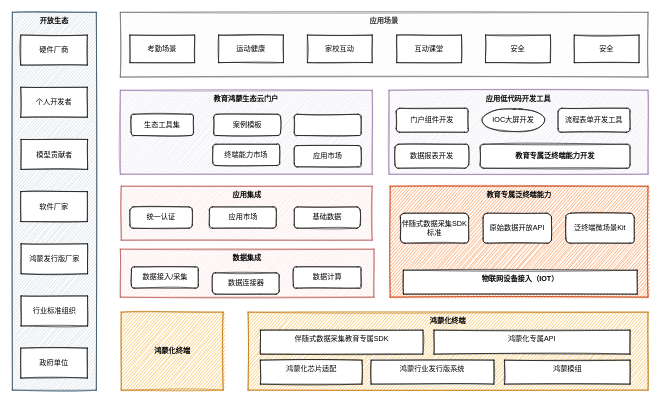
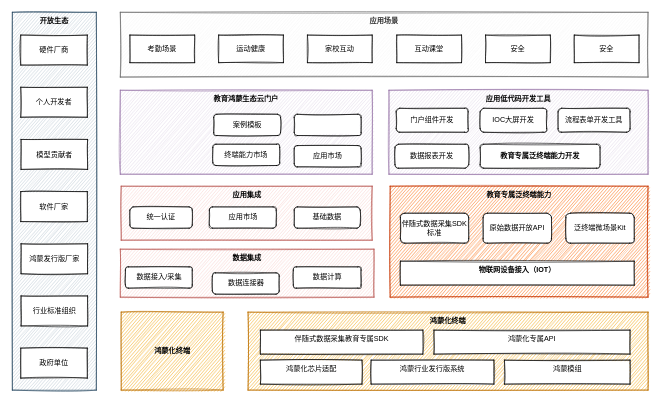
(514, 120) -> (514, 120)
(162, 125) -> none
(555, 156) -> (540, 156)
(165, 278) -> (159, 278)
(521, 282) -> (518, 273)
